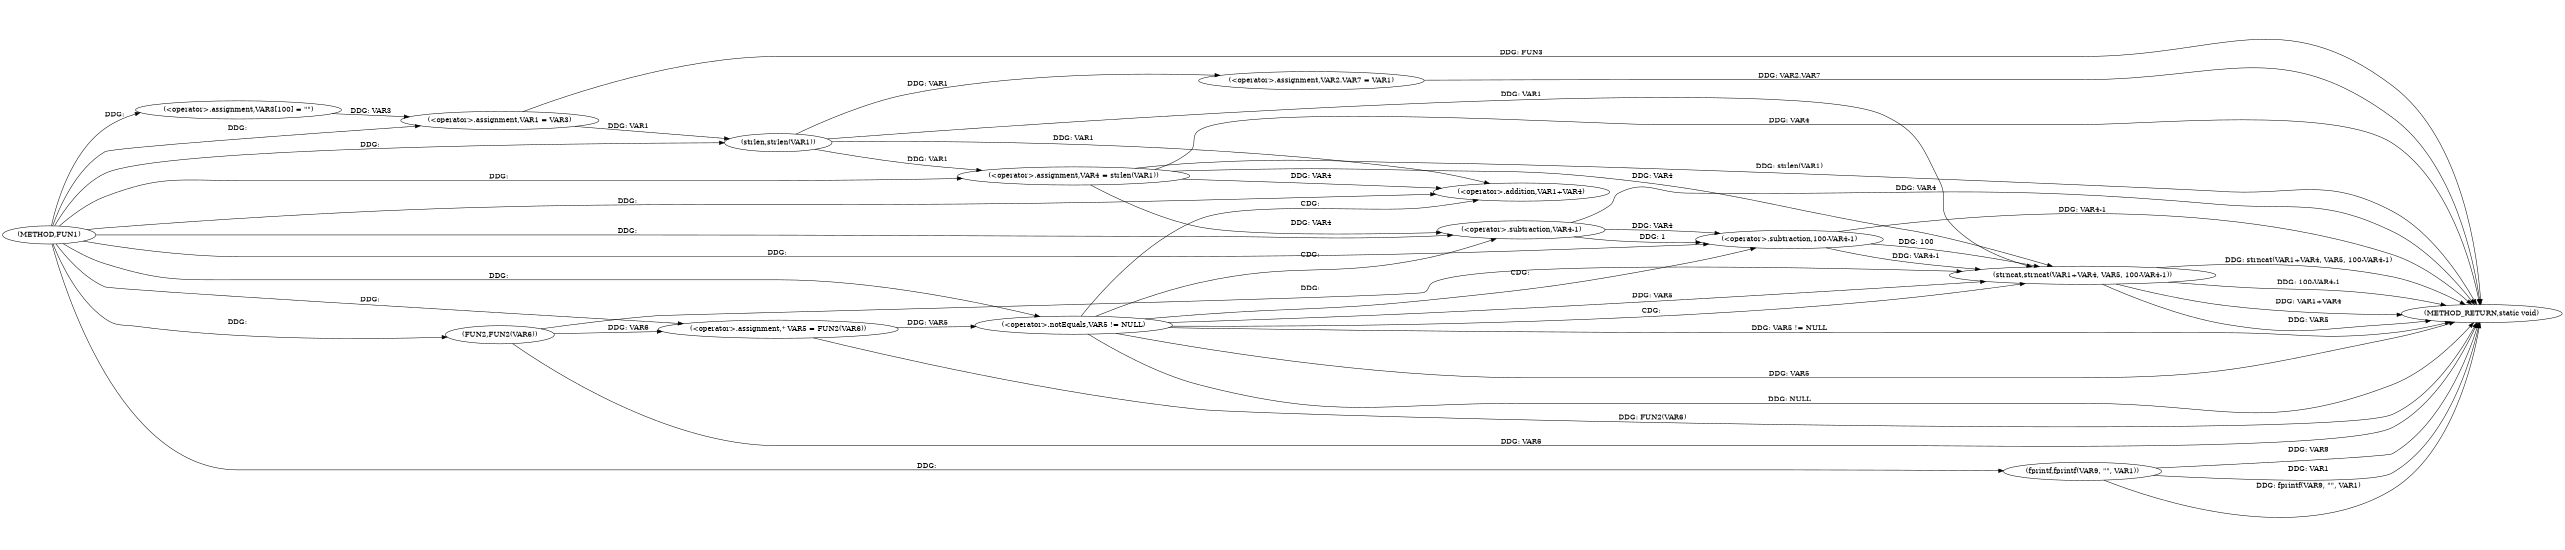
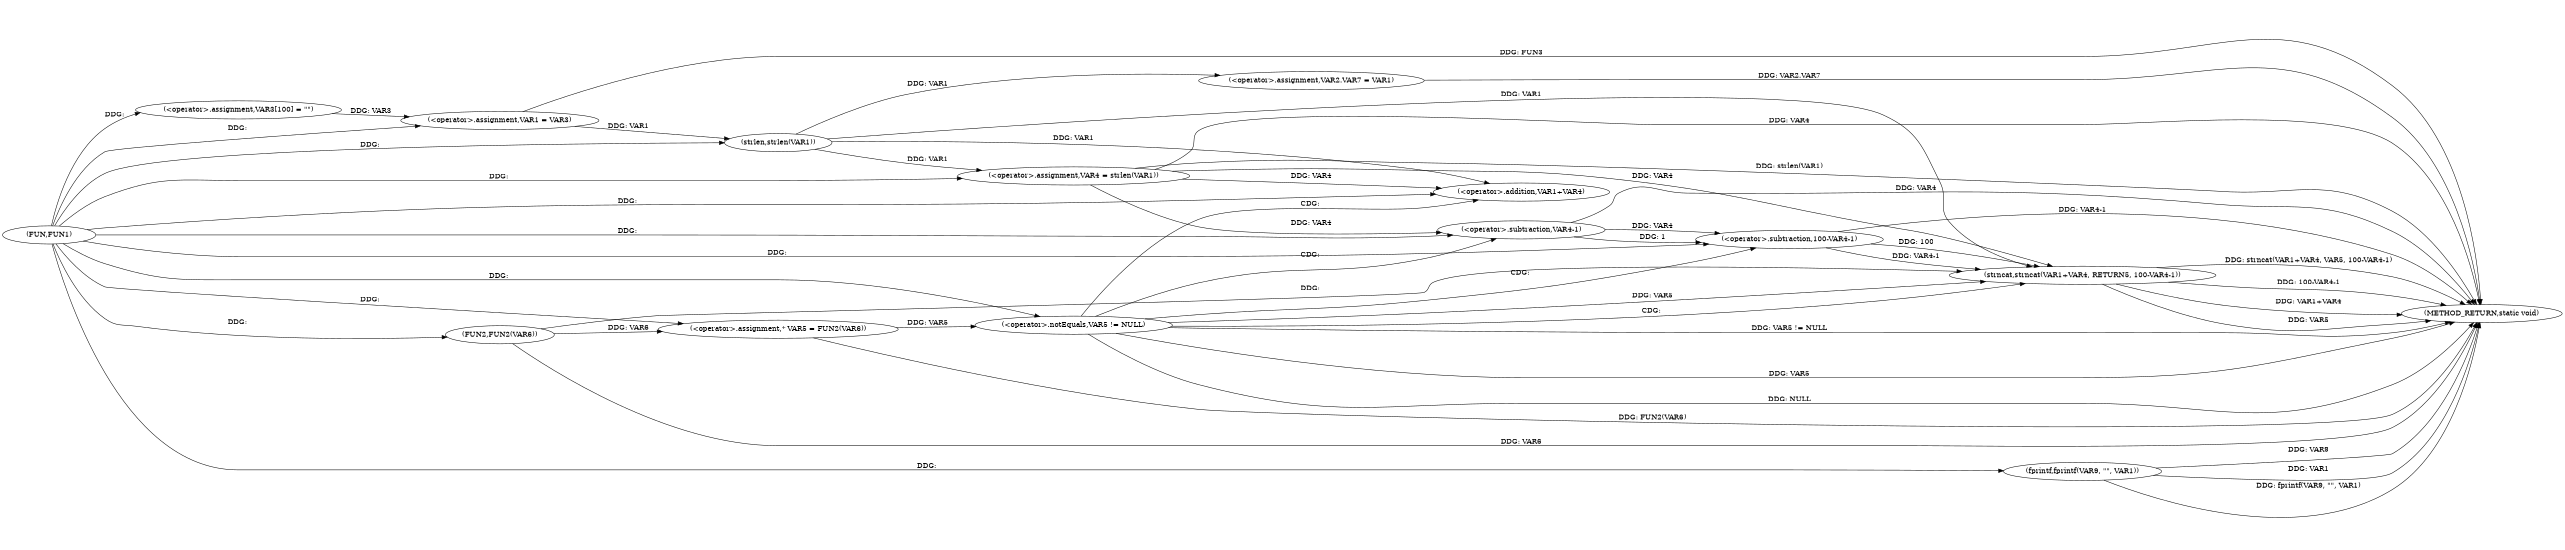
(49, 235) -> (49, 235)
(2083, 275) -> (2083, 275)
